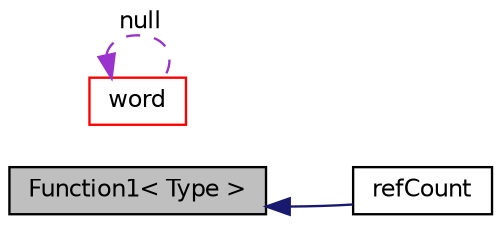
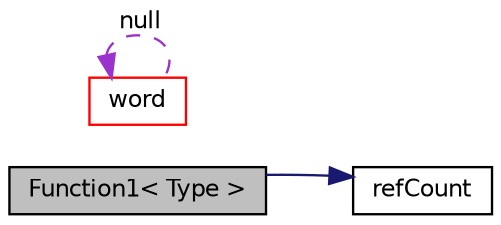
(322, 206) -> (298, 175)
